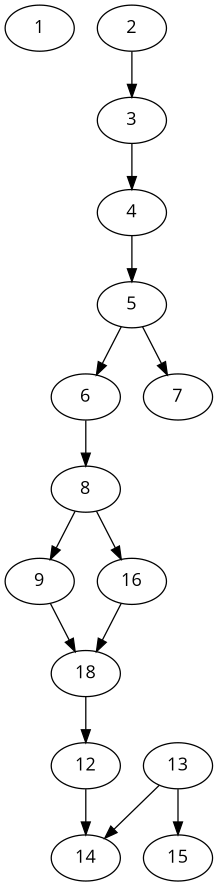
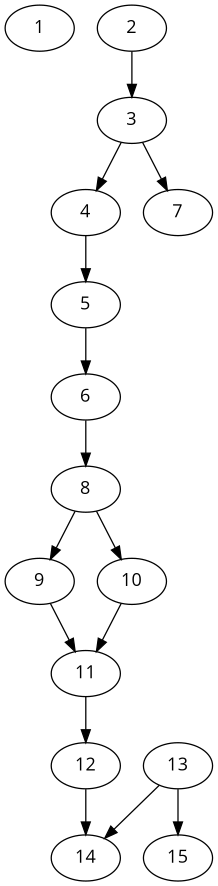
(152, 345) -> (152, 161)
(132, 581) -> (132, 581)
(86, 674) -> (86, 674)
